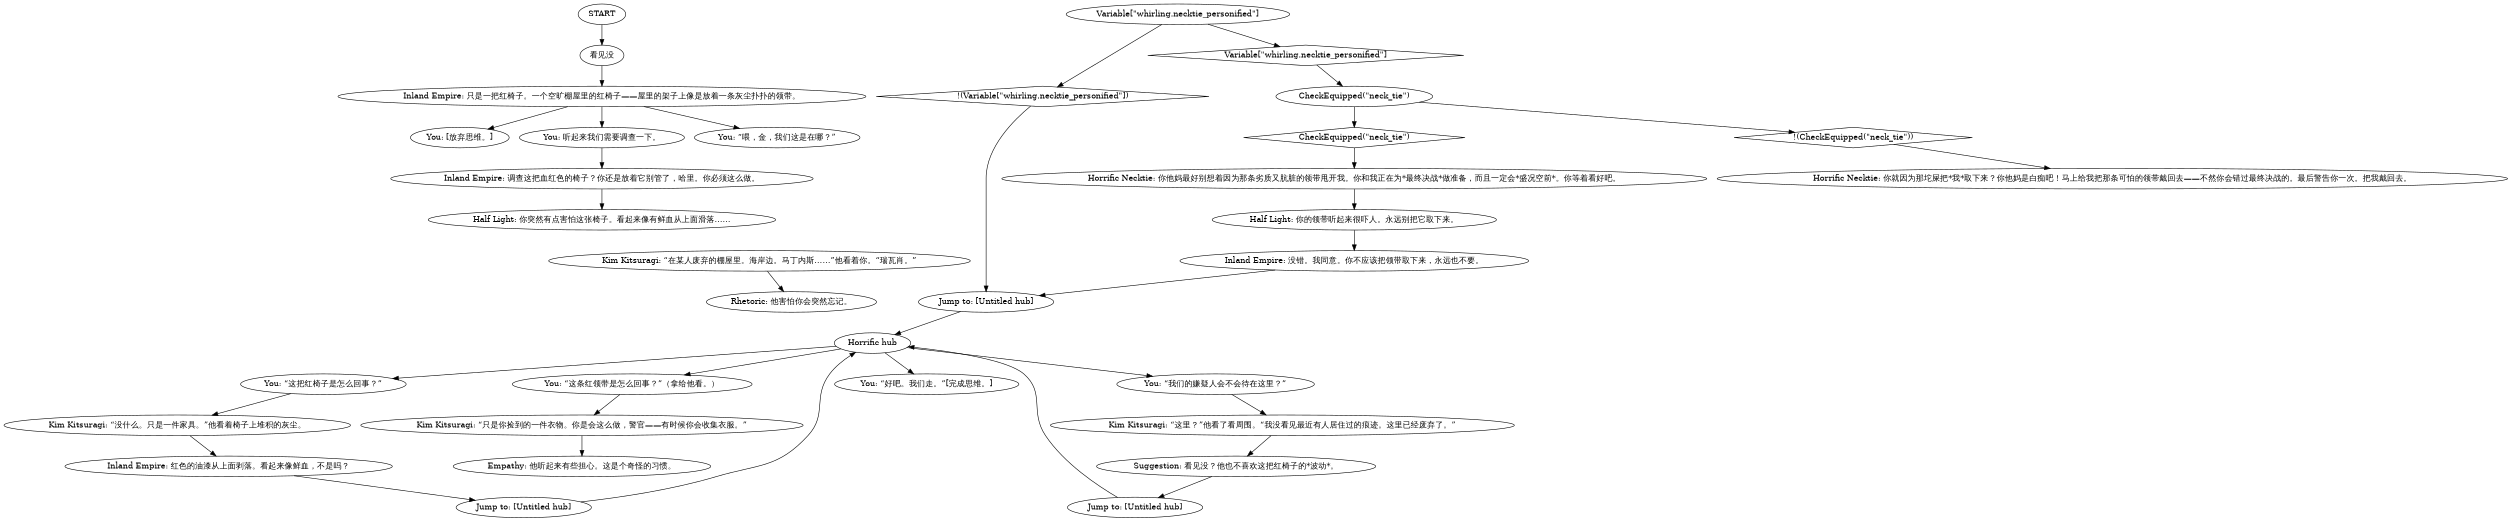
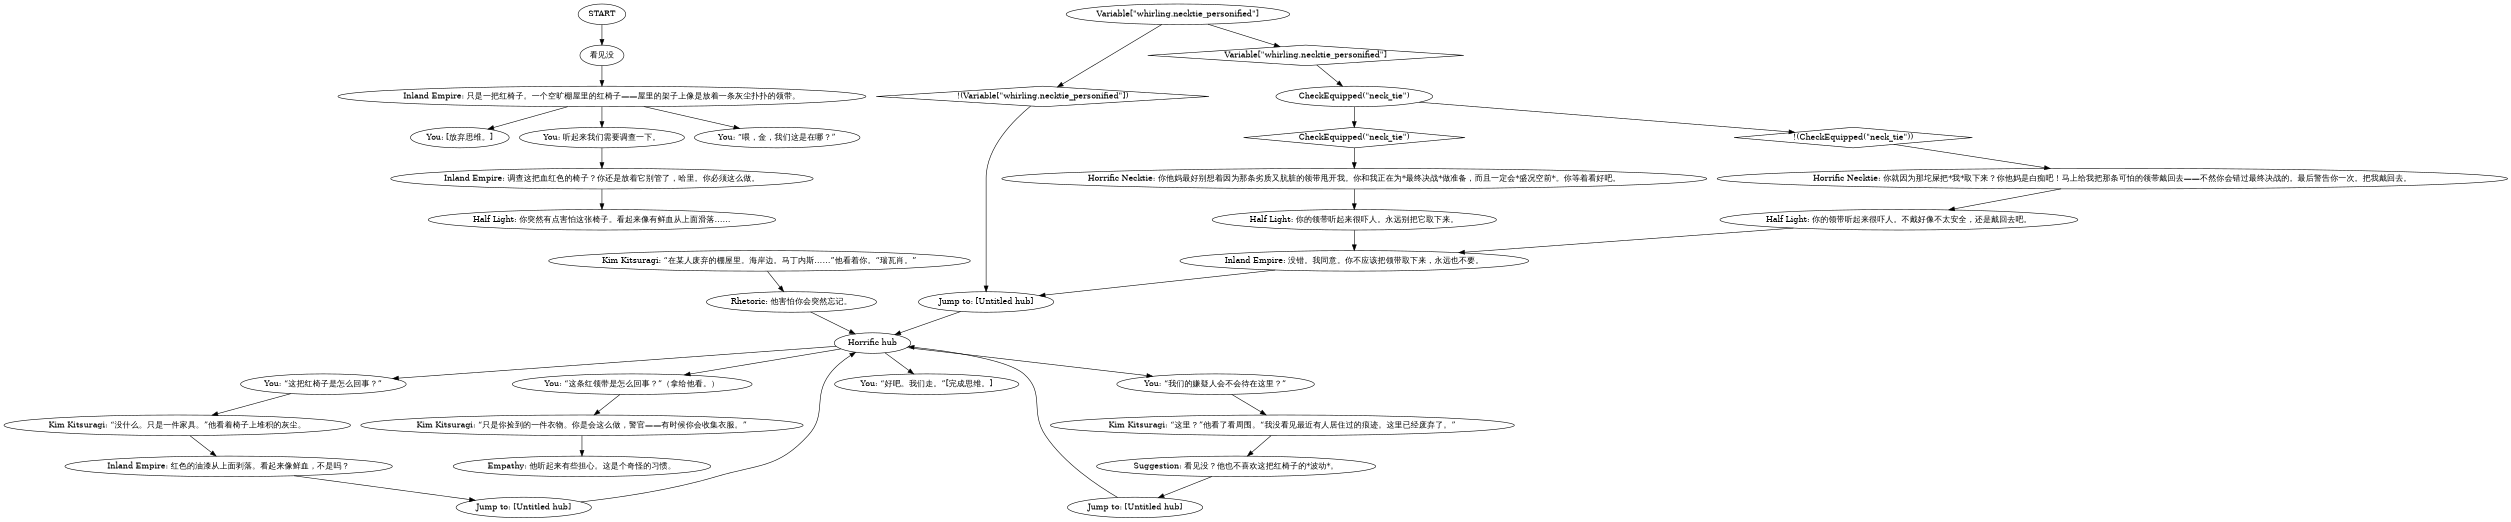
none -> (1899, 220)
none -> (830, 322)
